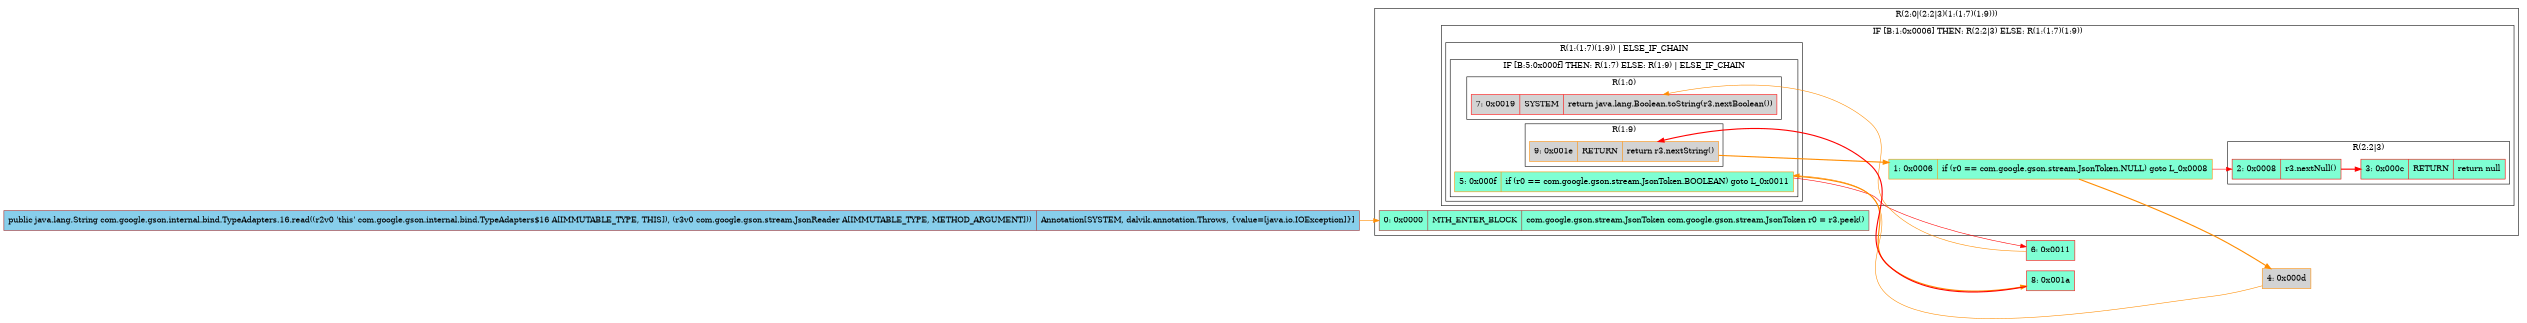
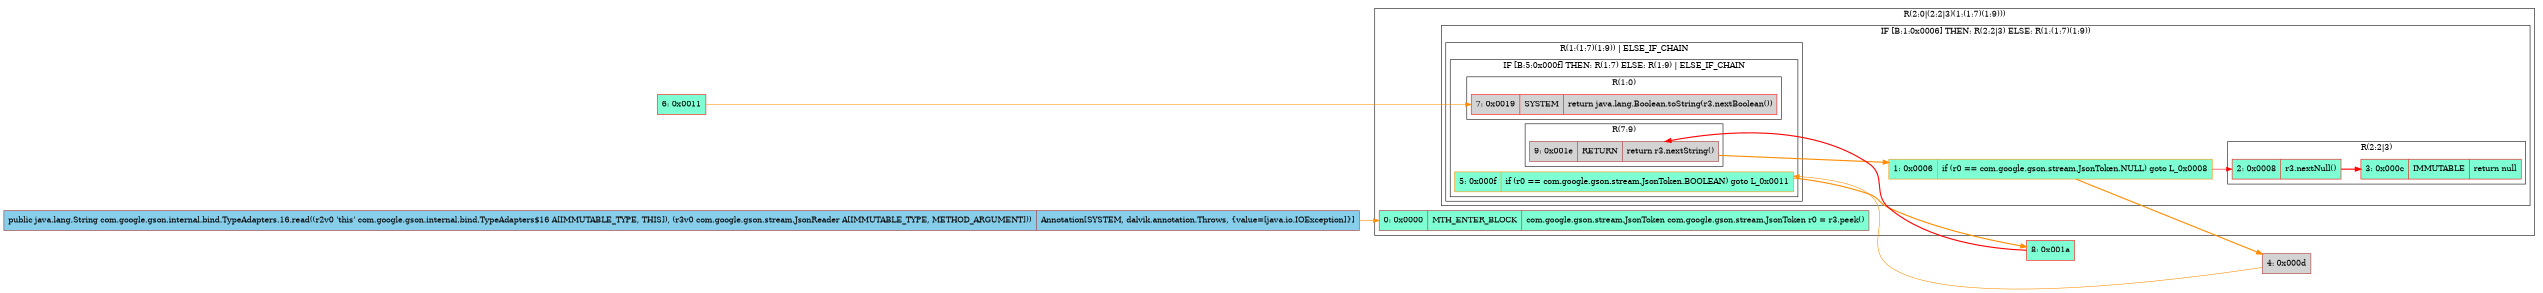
(1624, 130) -> (1624, 130)
(1624, 151) -> (1624, 151)
(2431, 169) -> (2439, 169)
(1905, 215) -> none
(2287, 279) -> (2287, 264)
